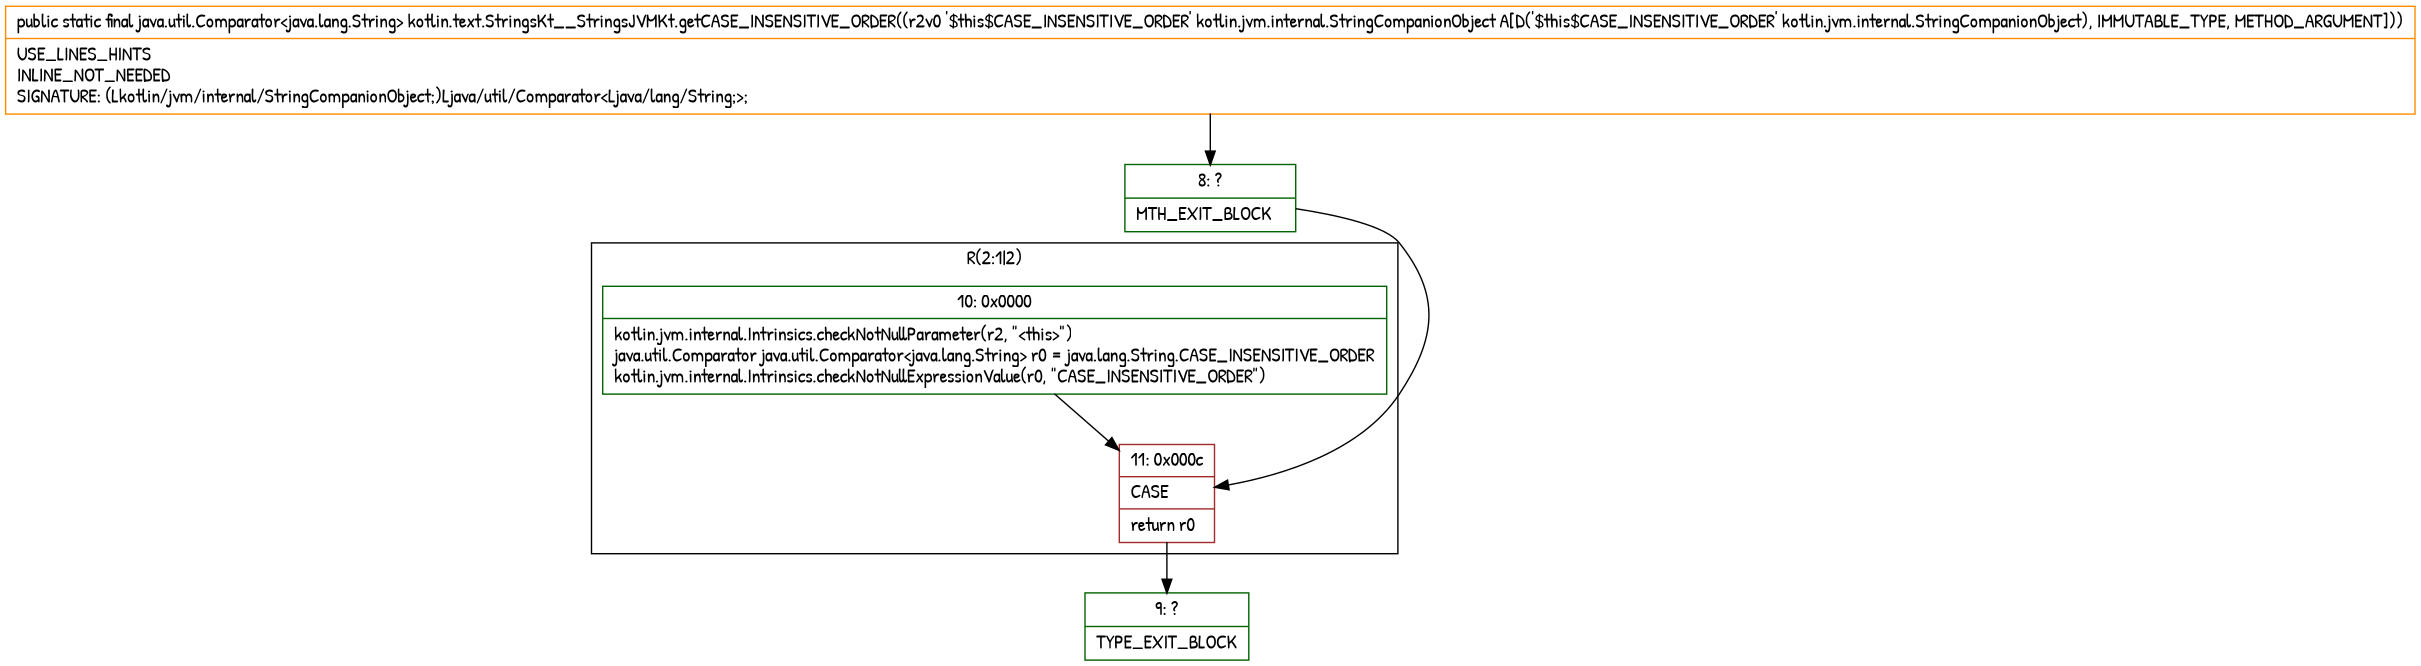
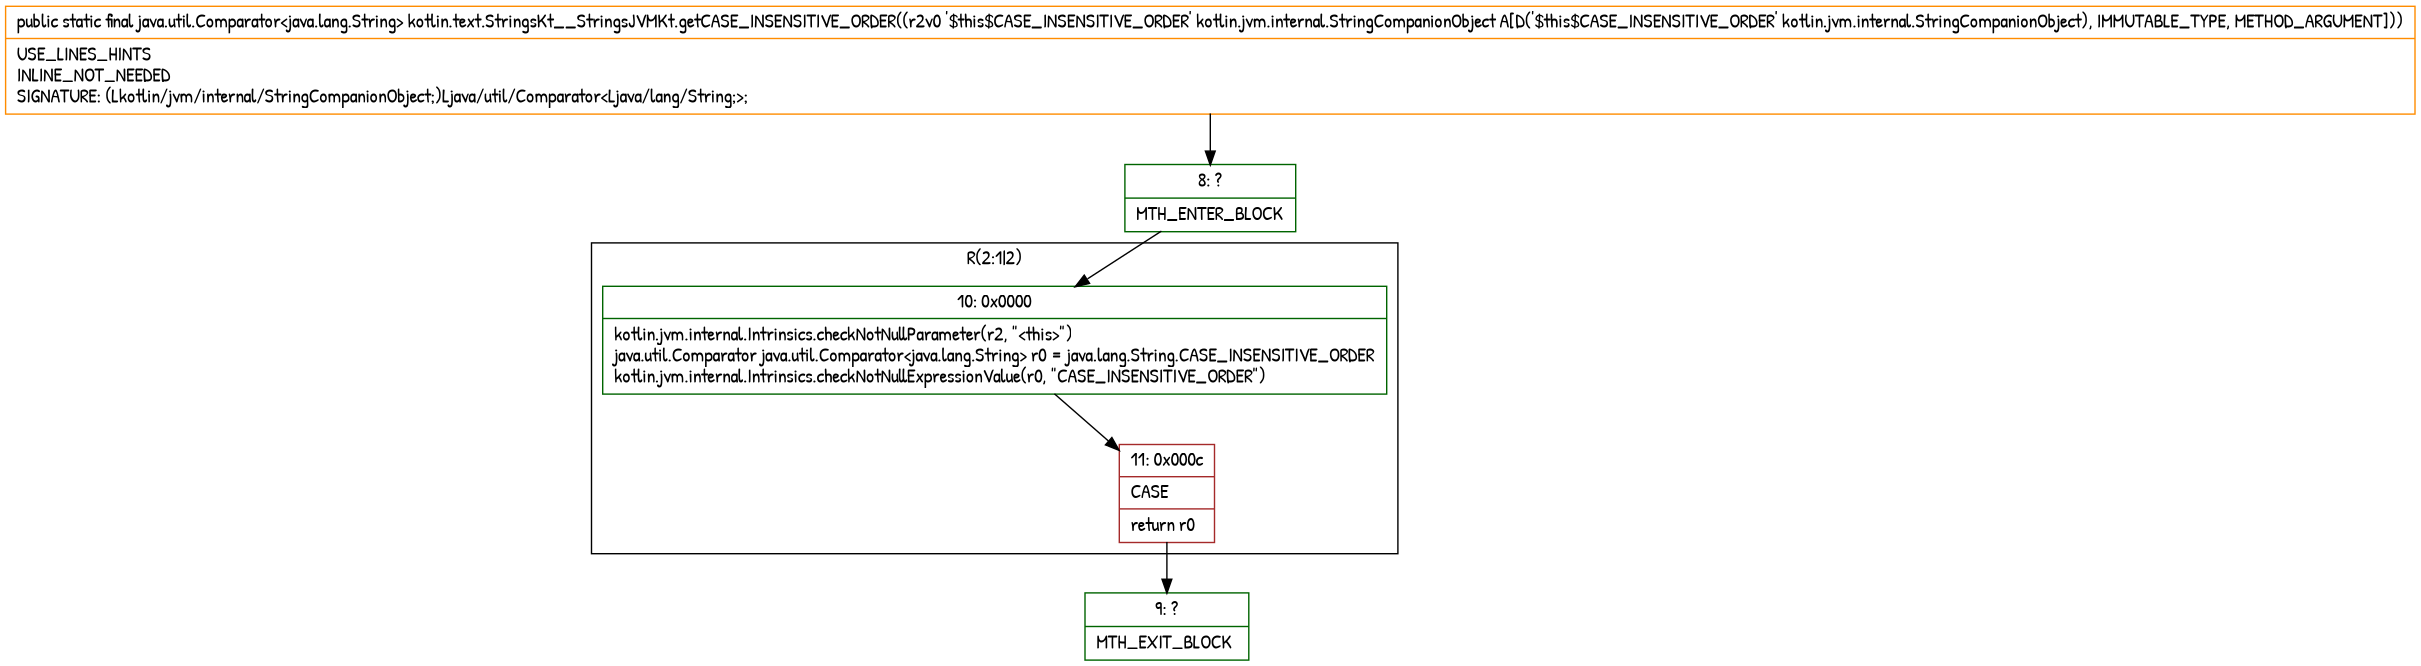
(1204, 214) -> (1210, 214)
(1418, 360) -> (1124, 255)
(1167, 643) -> (1164, 643)
